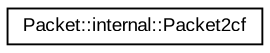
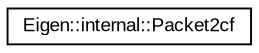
(135, 26) -> (129, 26)
